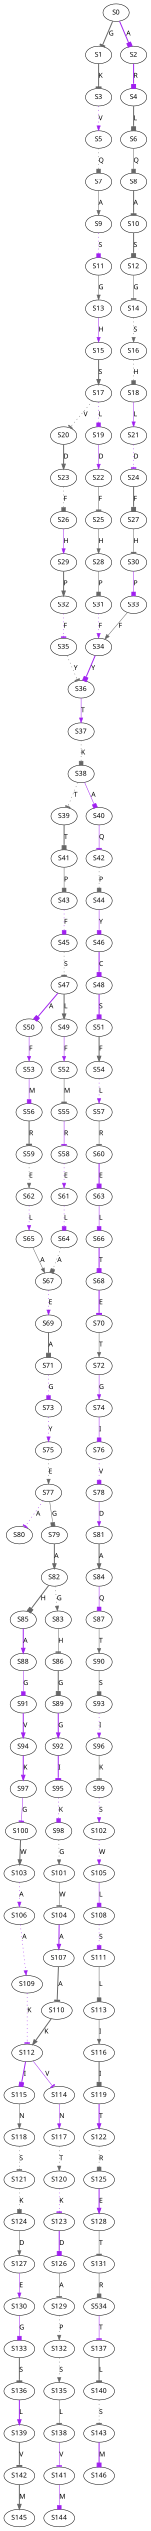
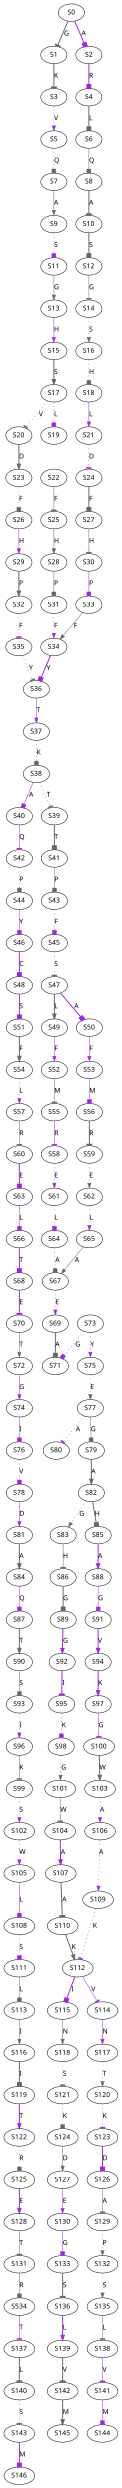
(99, 454) -> none
(49, 1385) -> (74, 1343)
(99, 1638) -> (19, 1638)
